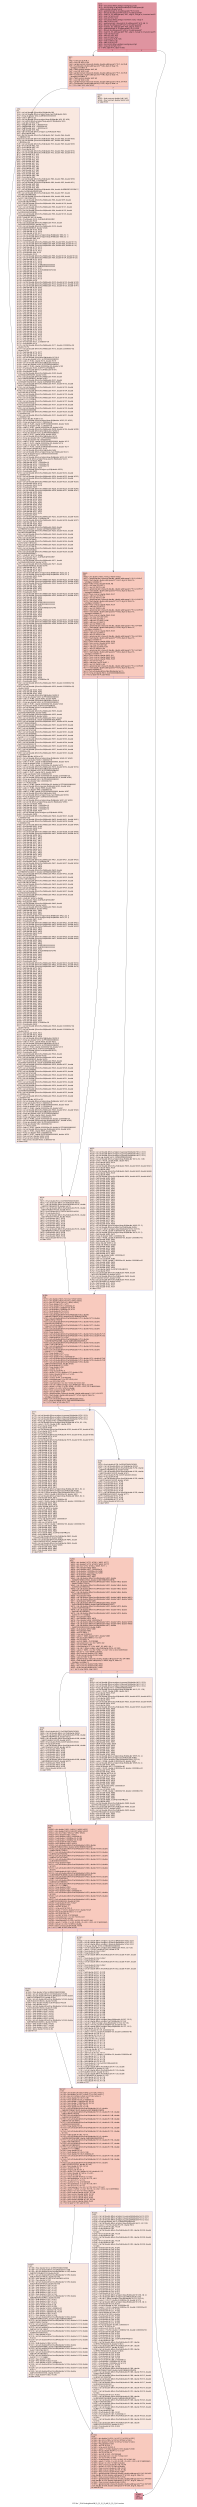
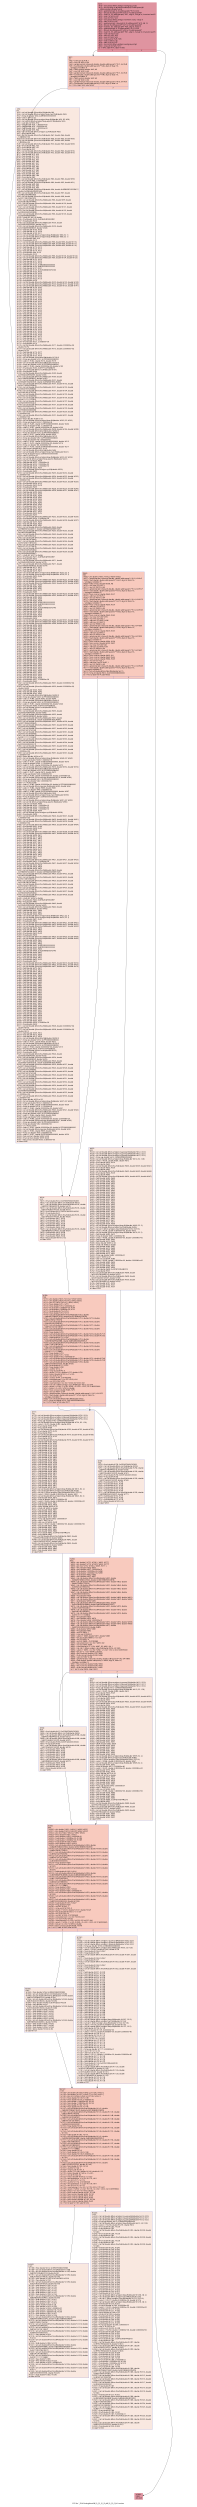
(113, 99) -> none
(95, 1292) -> (121, 1374)
(84, 1555) -> (63, 1640)
(121, 2461) -> none
